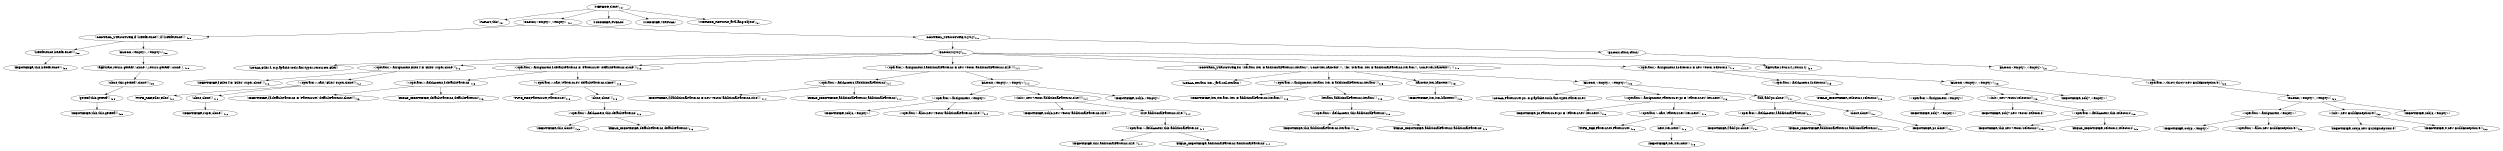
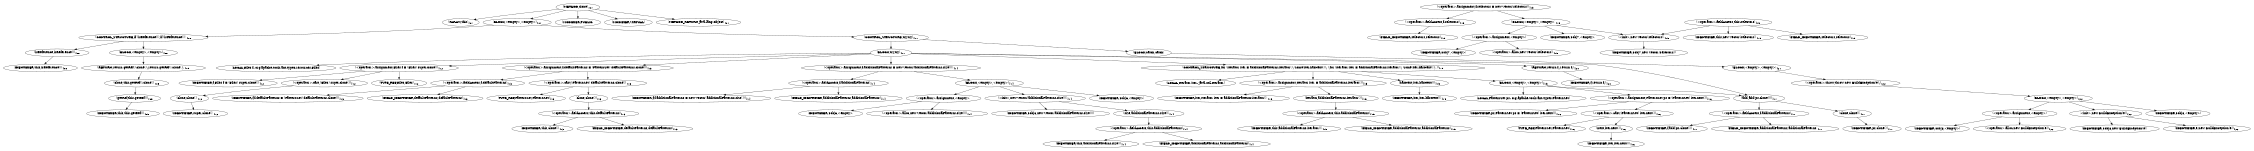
none -> (1525, 53)
(1298, 60) -> (1414, 61)
none -> (1590, 83)
(238, 90) -> (399, 75)
(2057, 106) -> (1687, 30)
